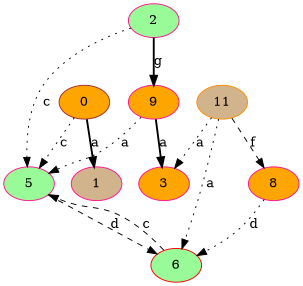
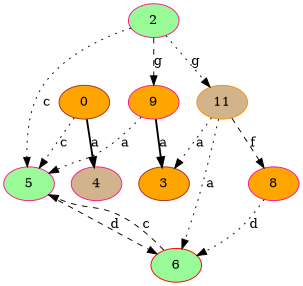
(154, 57) -> (154, 57)
none -> (185, 58)
(97, 184) -> (97, 184)
(164, 184) -> (164, 184)
